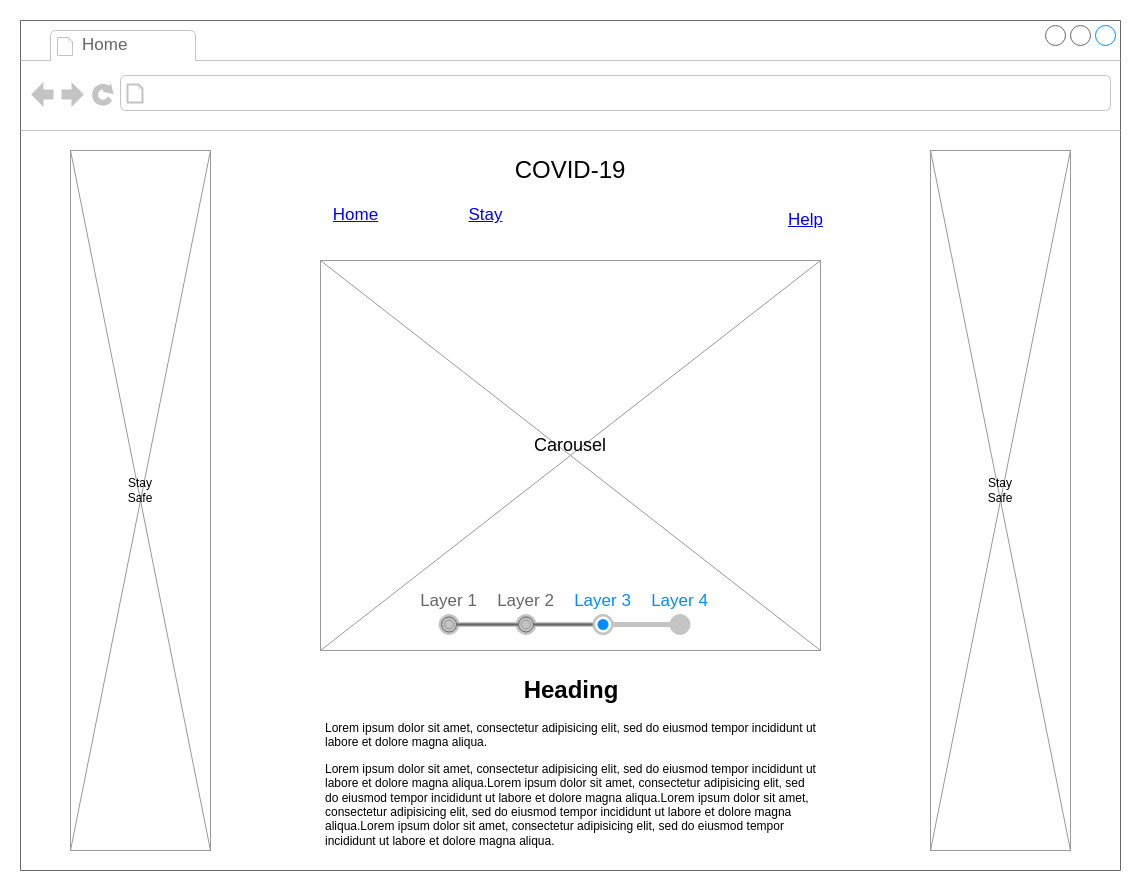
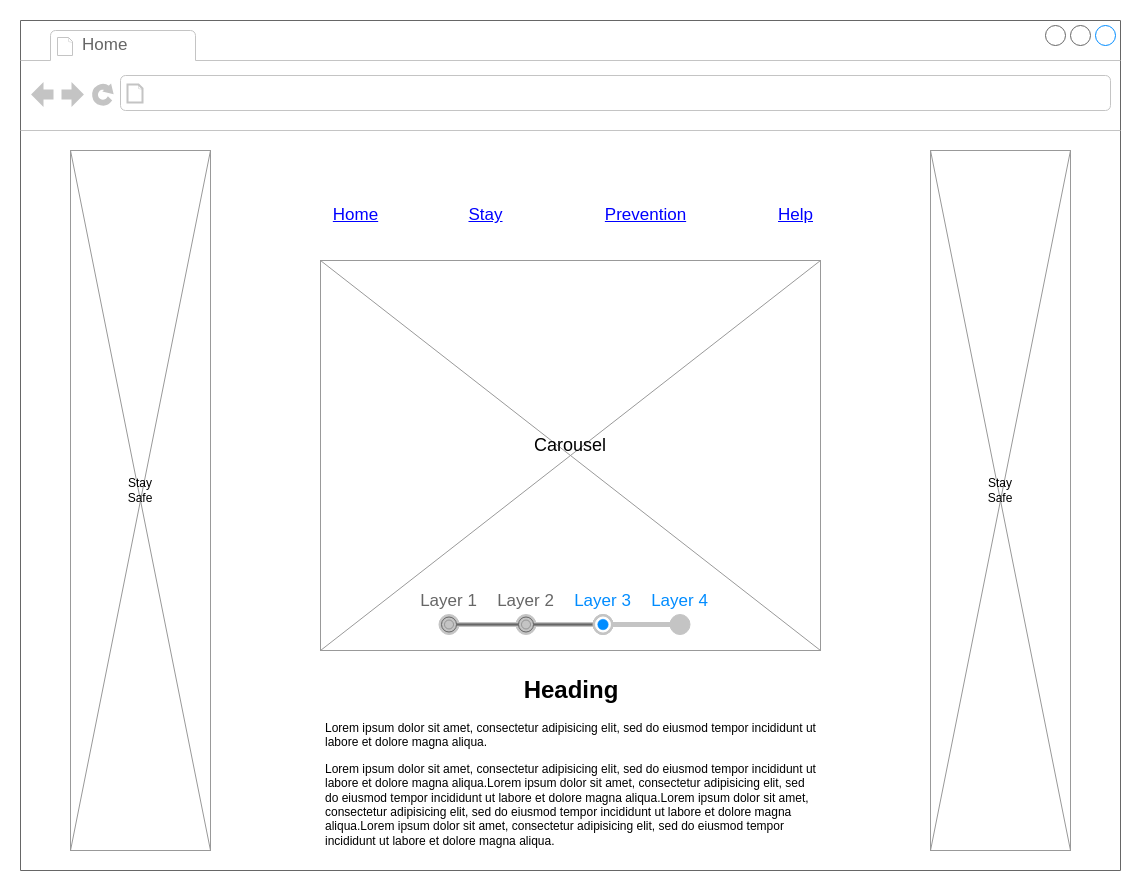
(571, 171) -> none
none -> (646, 216)
(806, 221) -> (796, 216)
